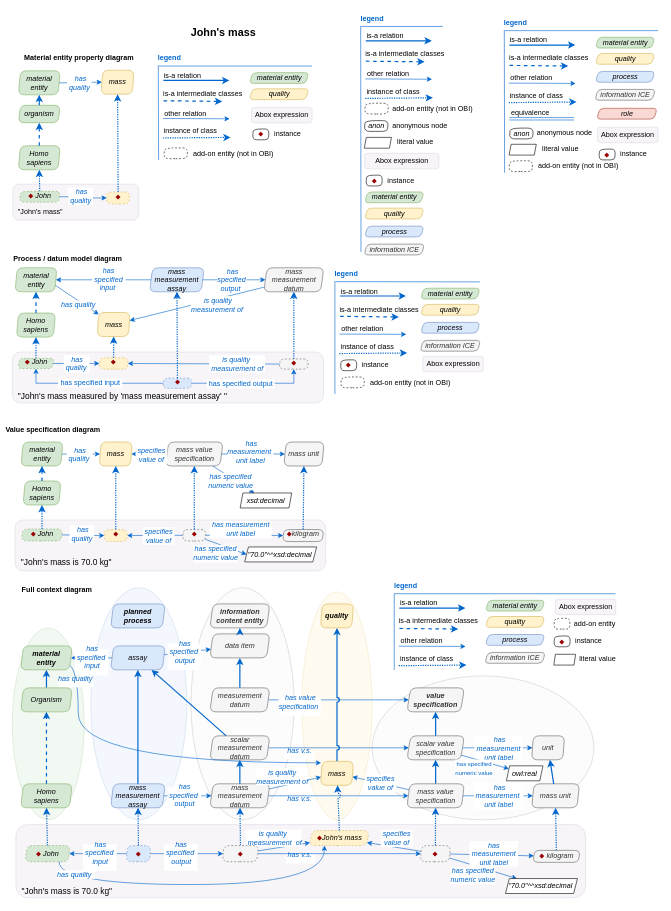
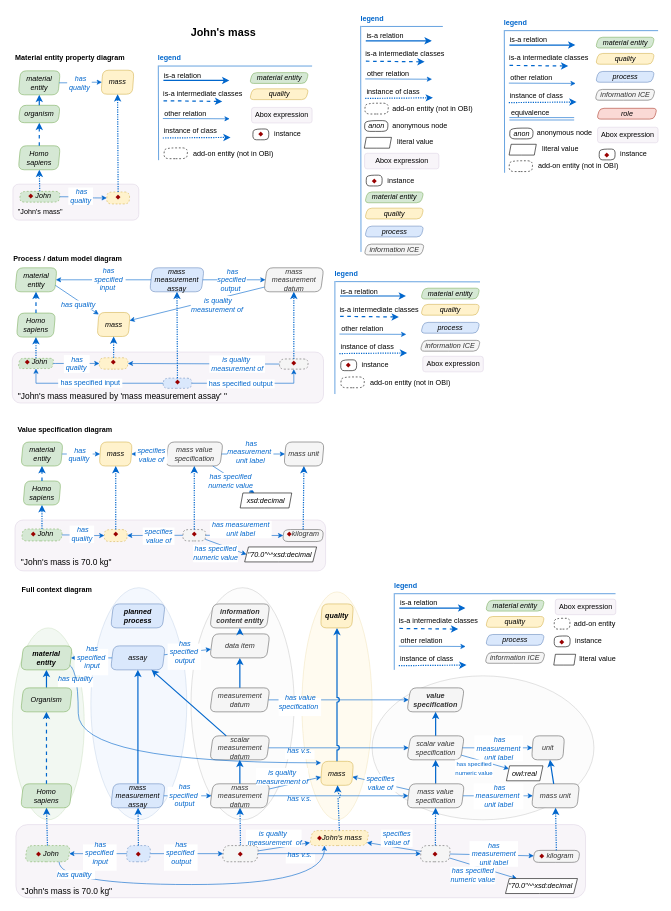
(83, 58) -> (74, 58)
(55, 430) -> (67, 430)
